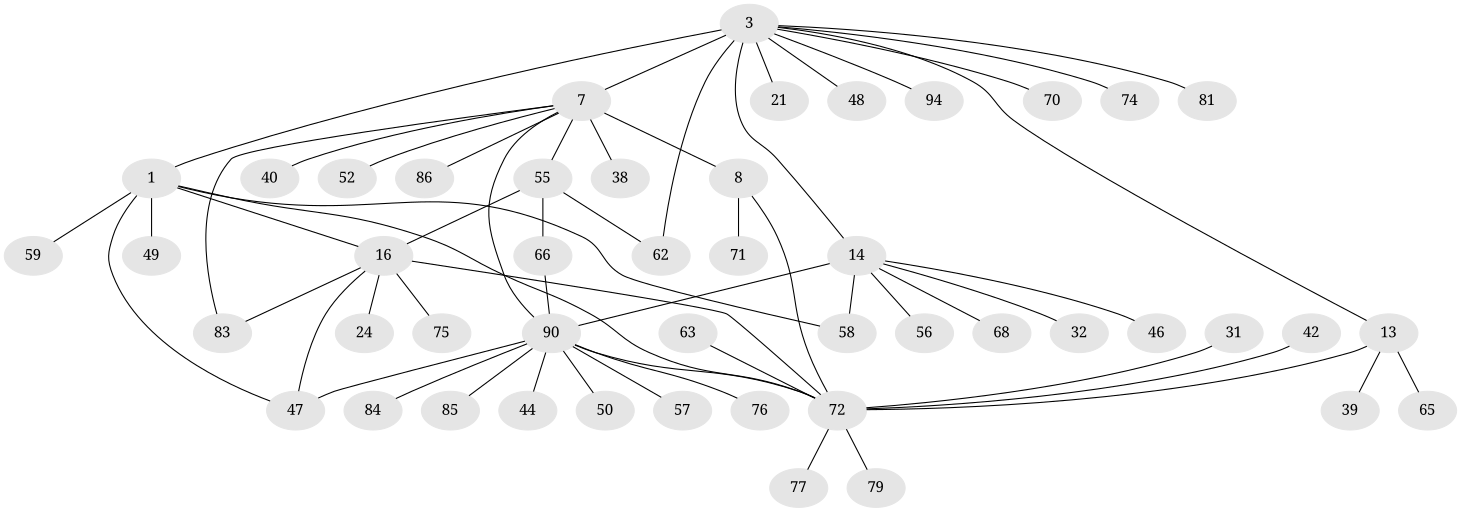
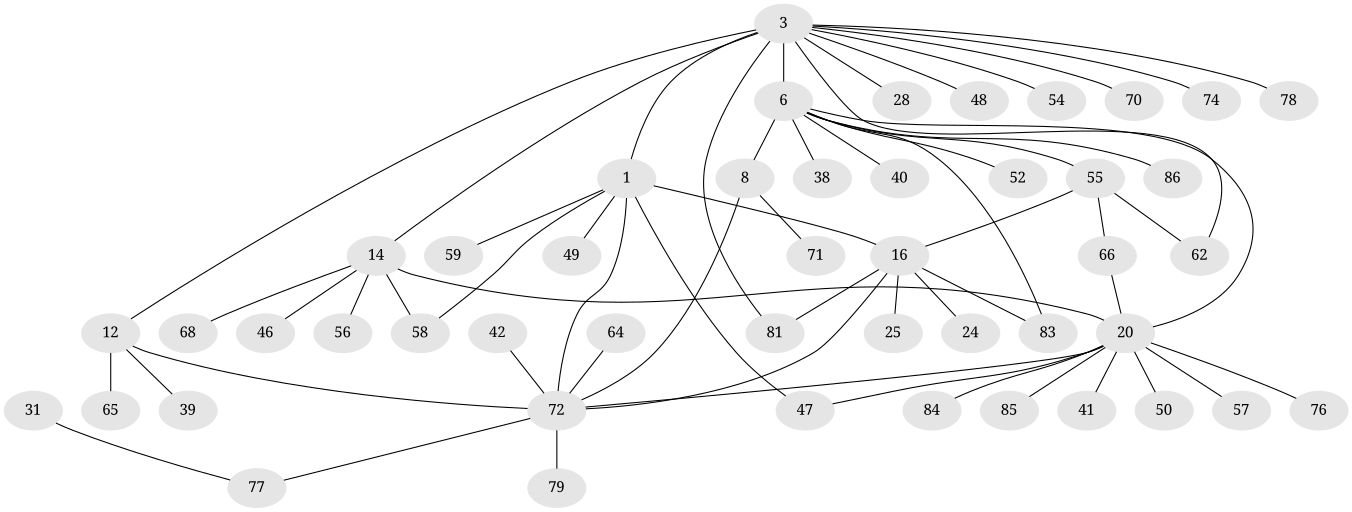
(582, 101) -> (784, 101)
(779, 101) -> (902, 101)
(934, 101) -> (1057, 101)
none -> (1289, 101)
(320, 324) -> (835, 296)
(442, 333) -> (893, 333)
(551, 333) -> (1126, 333)
(688, 333) -> (616, 333)
(1079, 333) -> none
(1389, 333) -> (111, 333)
(1041, 387) -> (142, 454)
(528, 411) -> (1087, 411)
